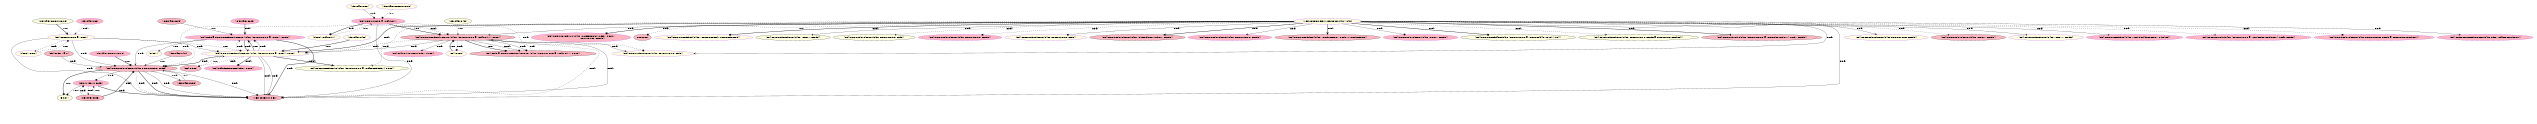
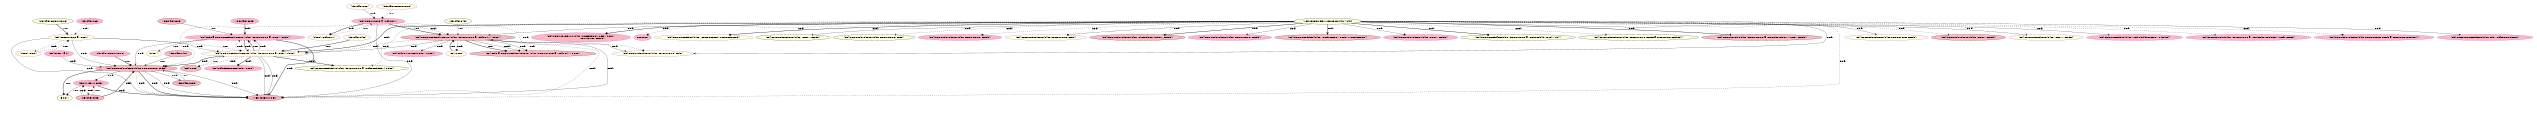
(1328, 21) -> (1328, 21)
(802, 29) -> (802, 29)
(642, 37) -> (642, 37)
(2485, 37) -> (2485, 37)
(59, 54) -> (59, 54)
(1327, 93) -> (1327, 93)
